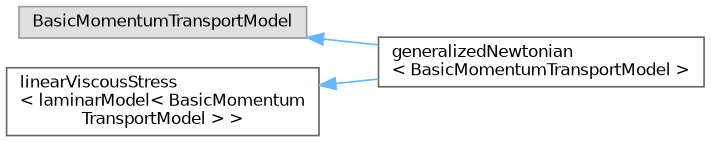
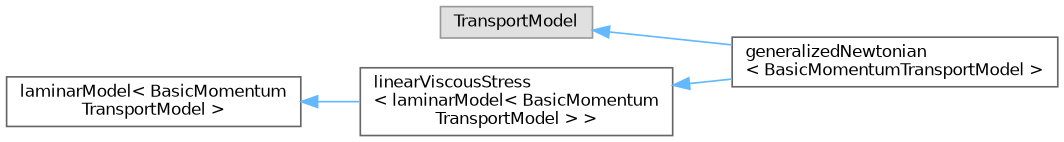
(163, 22) -> (516, 22)
none -> (154, 102)
